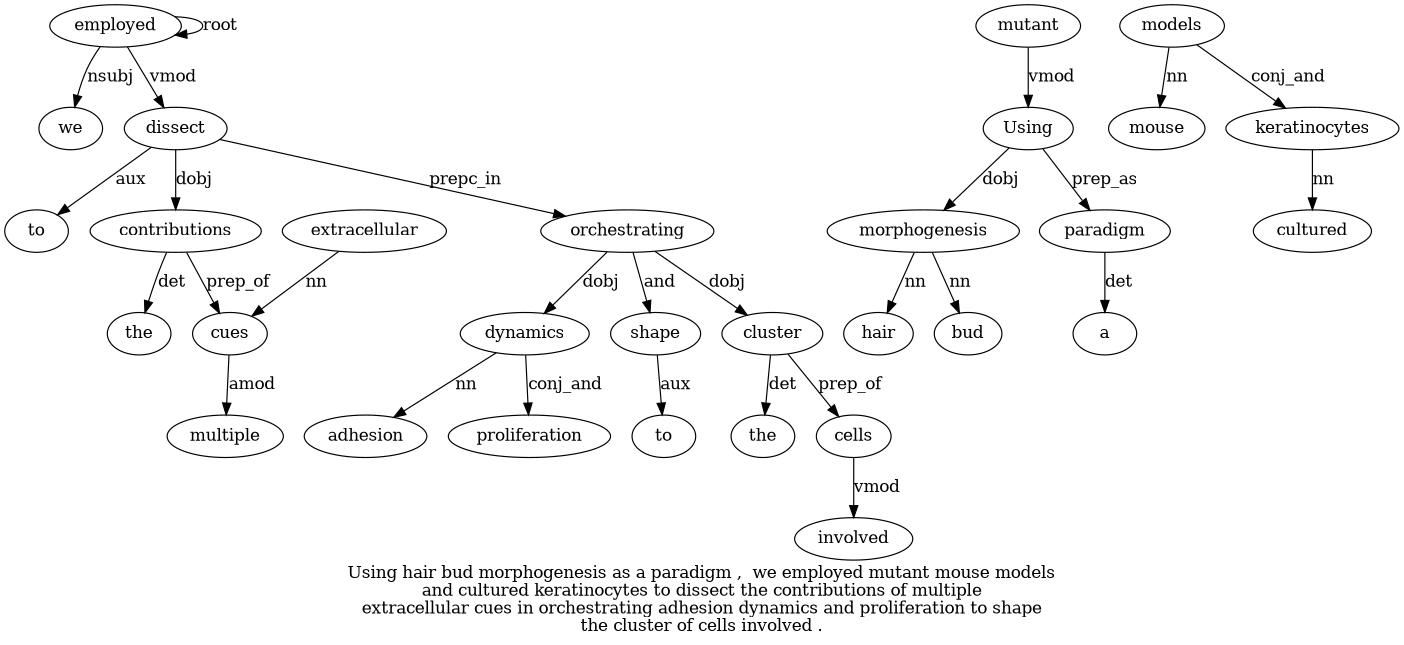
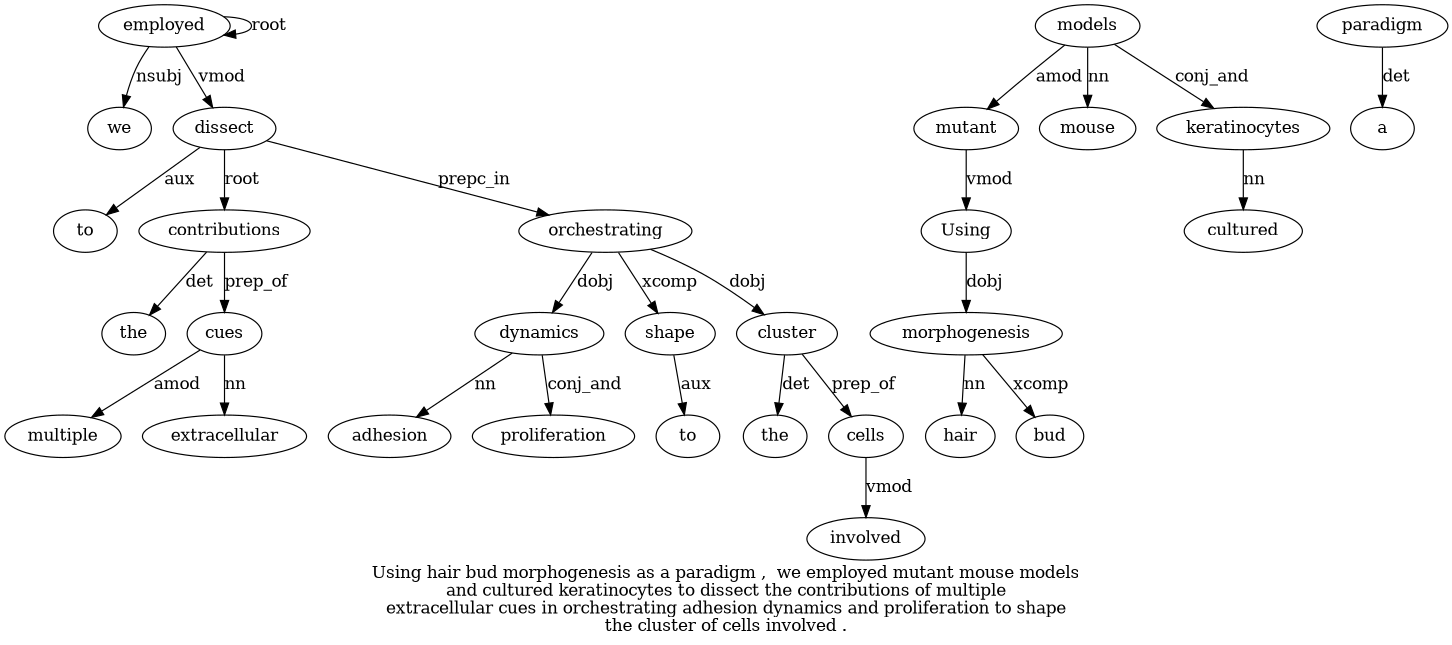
none -> (1030, 73)
(1063, 175) -> none
(194, 180) -> (242, 180)
(300, 280) -> (225, 379)
(660, 282) -> (670, 282)
(960, 282) -> (1041, 385)
